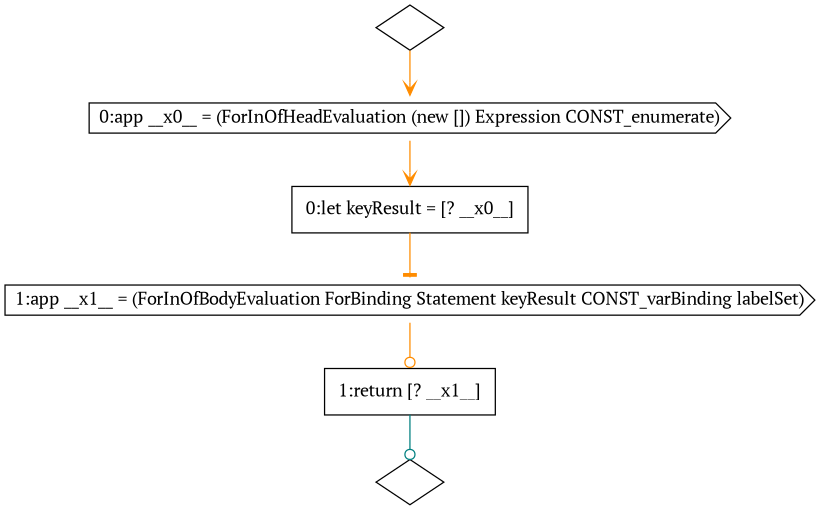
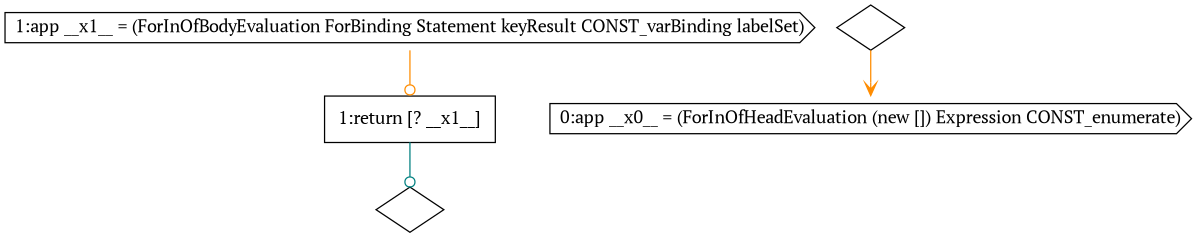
(410, 209) -> none
